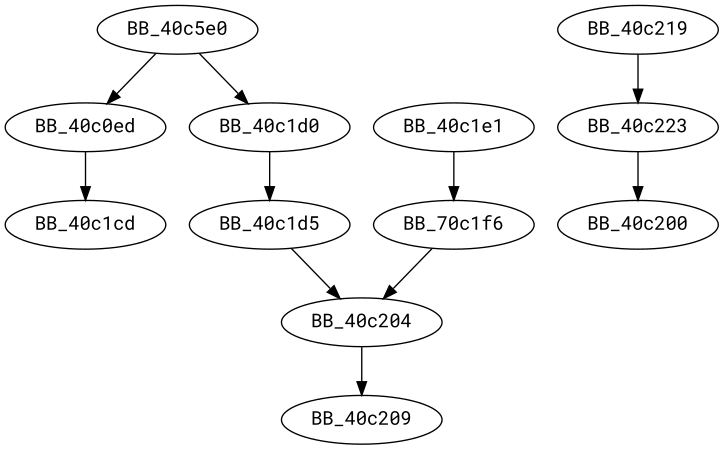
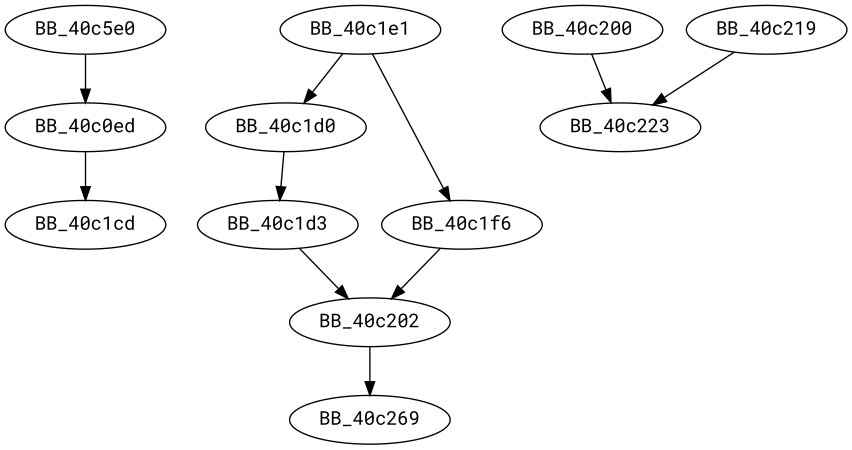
(219, 74) -> (328, 73)
(638, 169) -> (599, 72)
(270, 225) -> (278, 225)
(454, 225) -> (462, 225)
(362, 322) -> (370, 322)
(362, 420) -> (370, 420)
